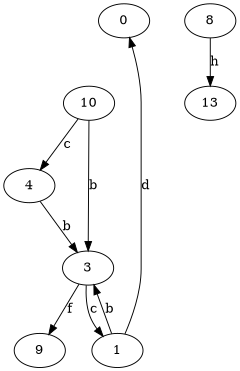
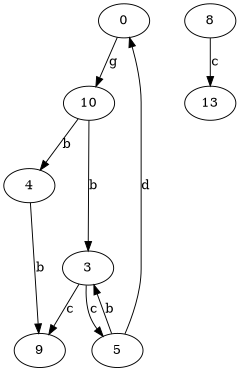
none -> (109, 57)
(215, 62) -> (215, 62)
(67, 144) -> (67, 144)
(56, 223) -> (34, 263)
(70, 309) -> (70, 309)
(117, 350) -> (117, 350)
